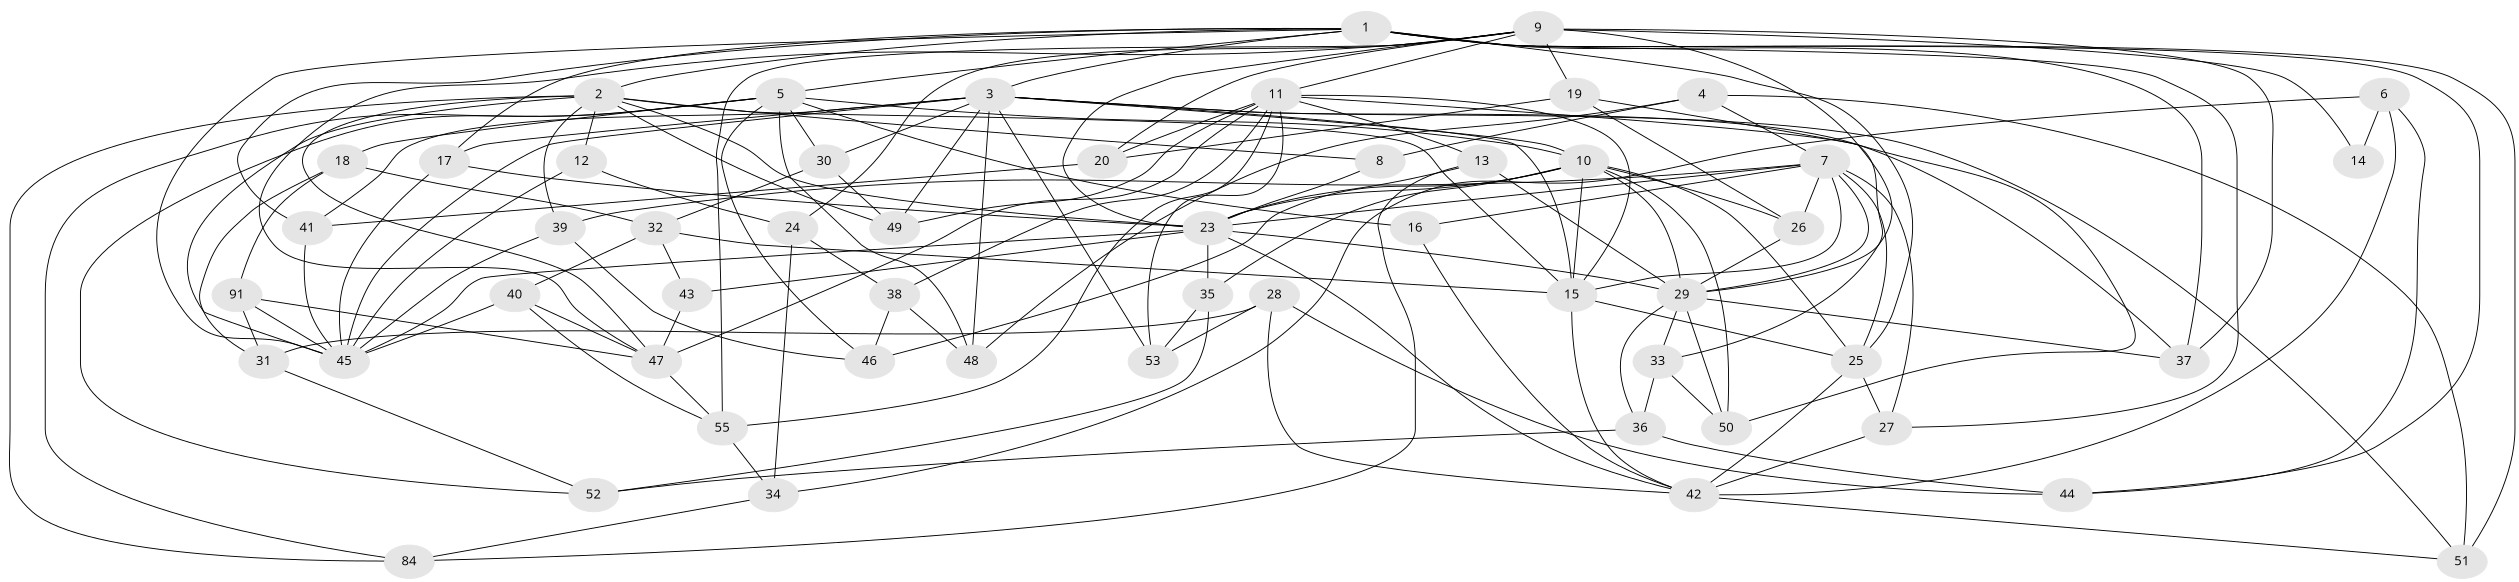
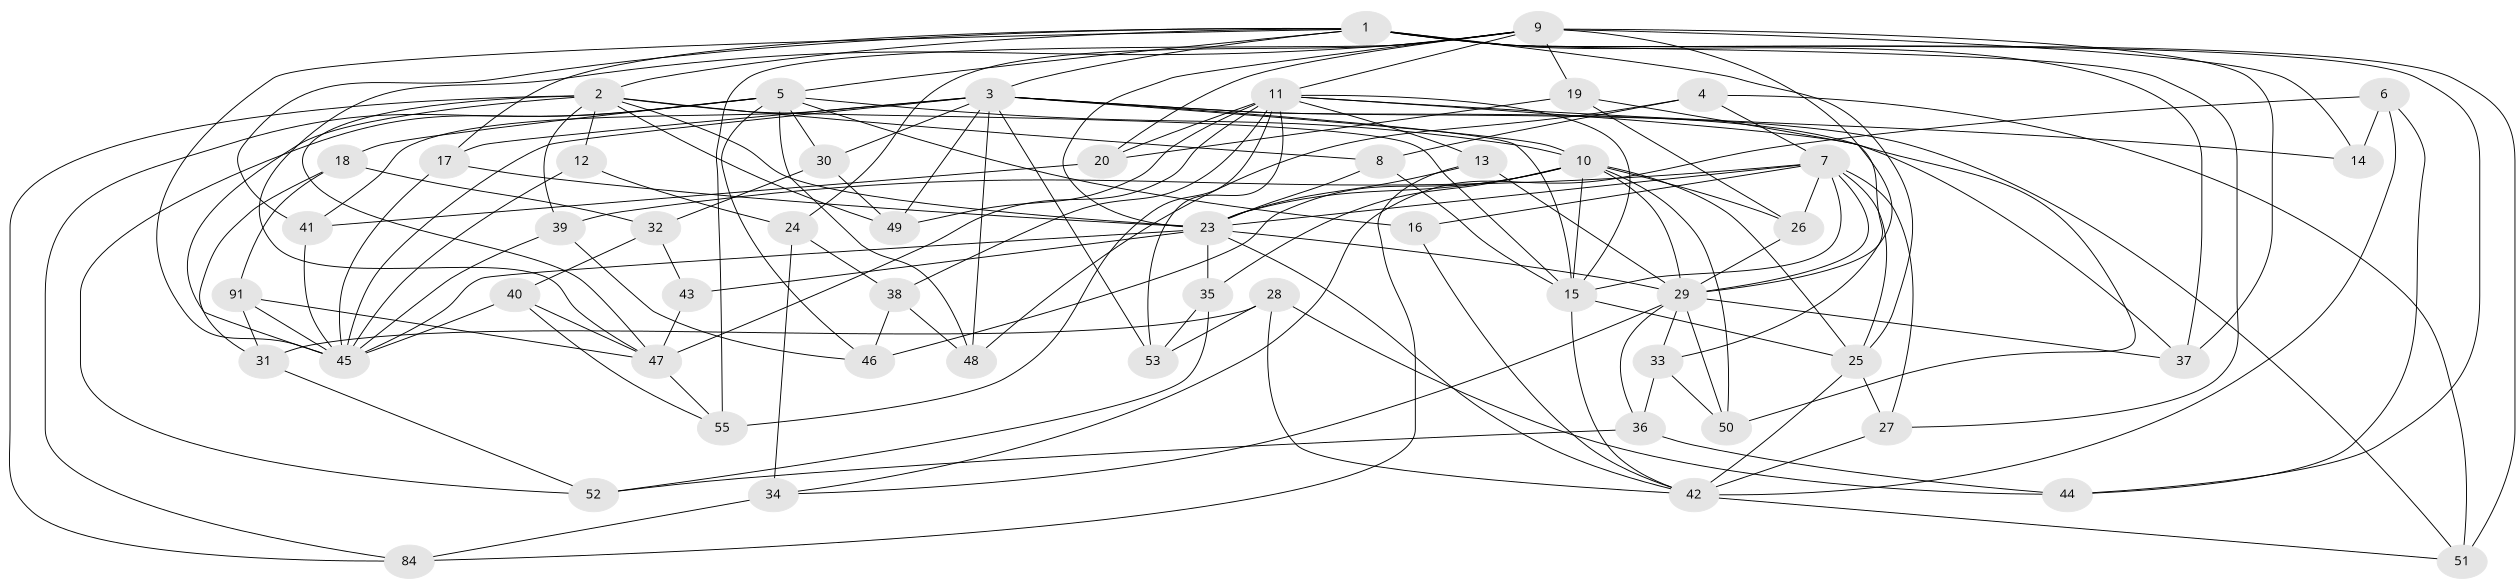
none -> (1973, 132)
(1113, 267) -> (1473, 232)
(748, 462) -> (1197, 456)
